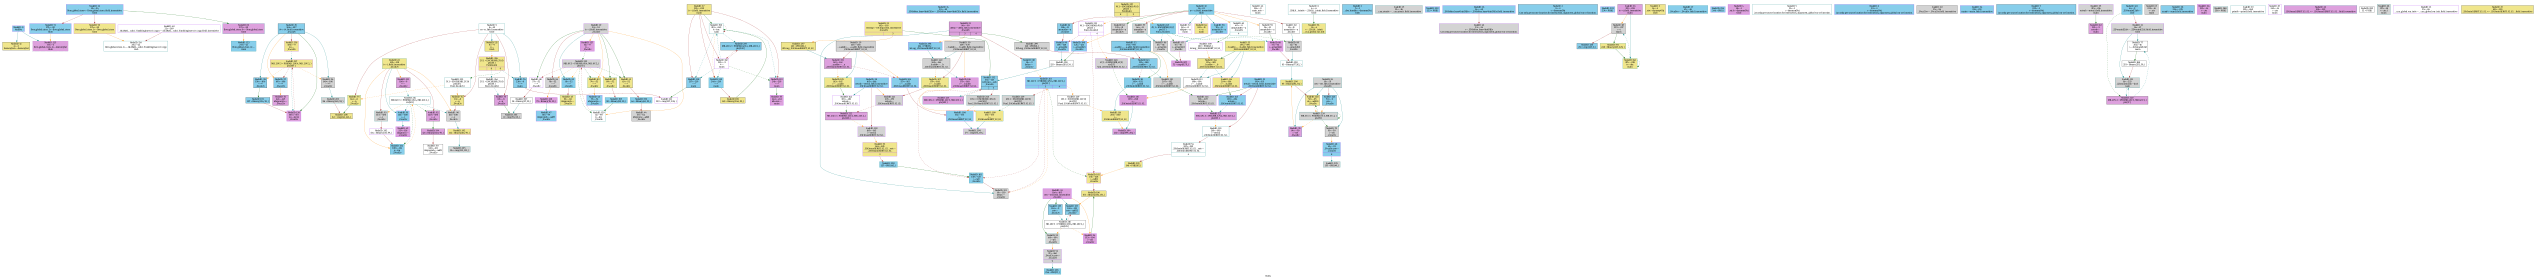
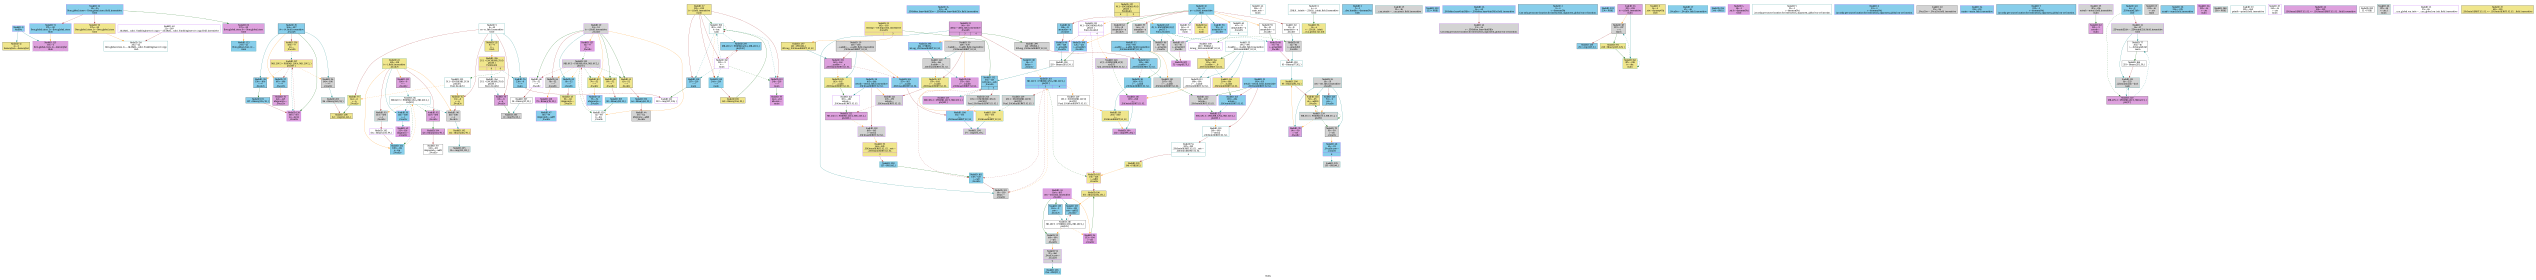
(1245, 46) -> (1245, 46)
